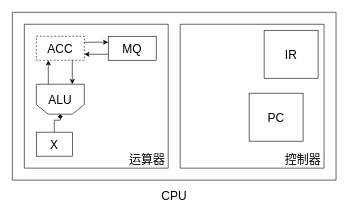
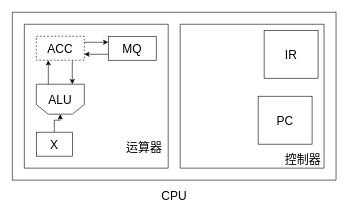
(276, 117) -> (285, 120)
(58, 120) -> (59, 120)
(147, 159) -> (144, 147)
